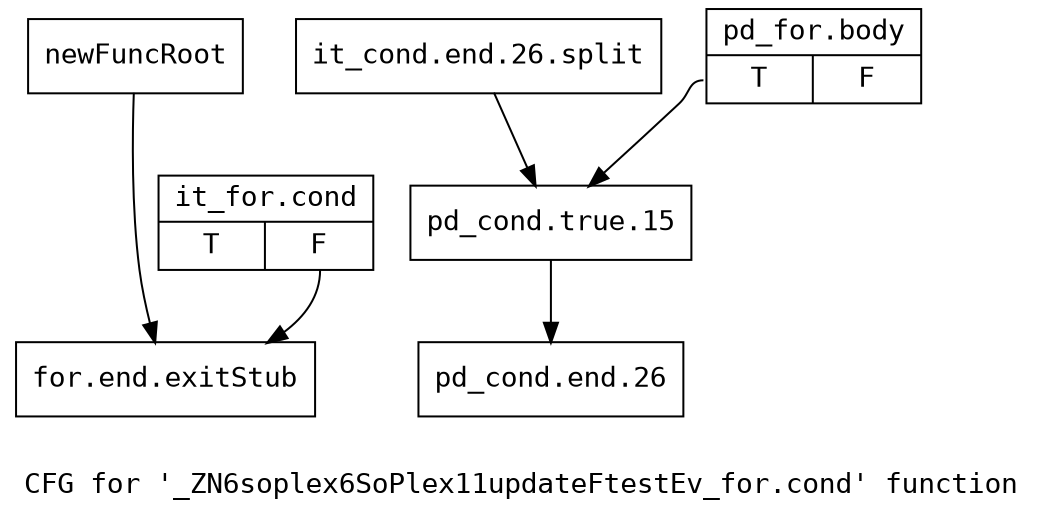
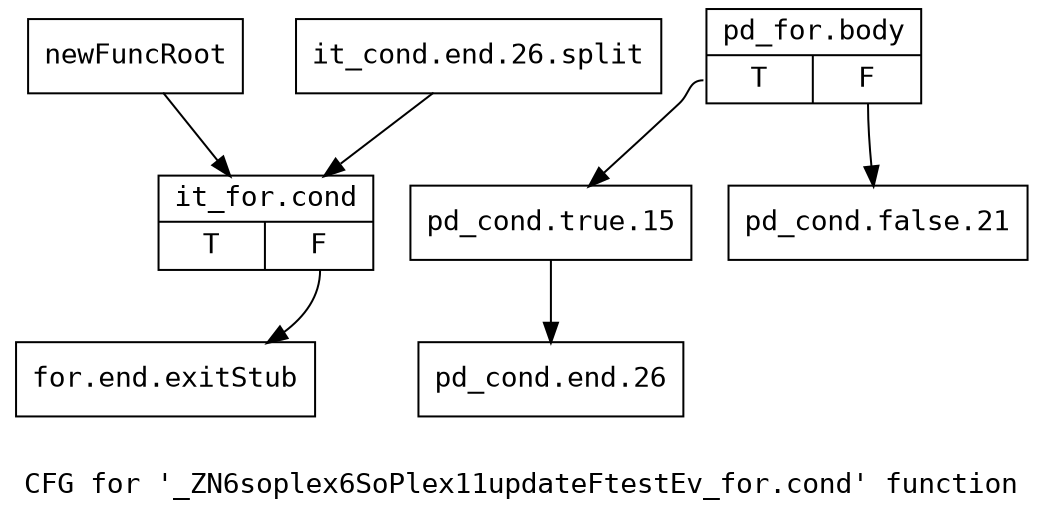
(511, 130) -> (387, 128)
(134, 209) -> (190, 127)
none -> (878, 223)
